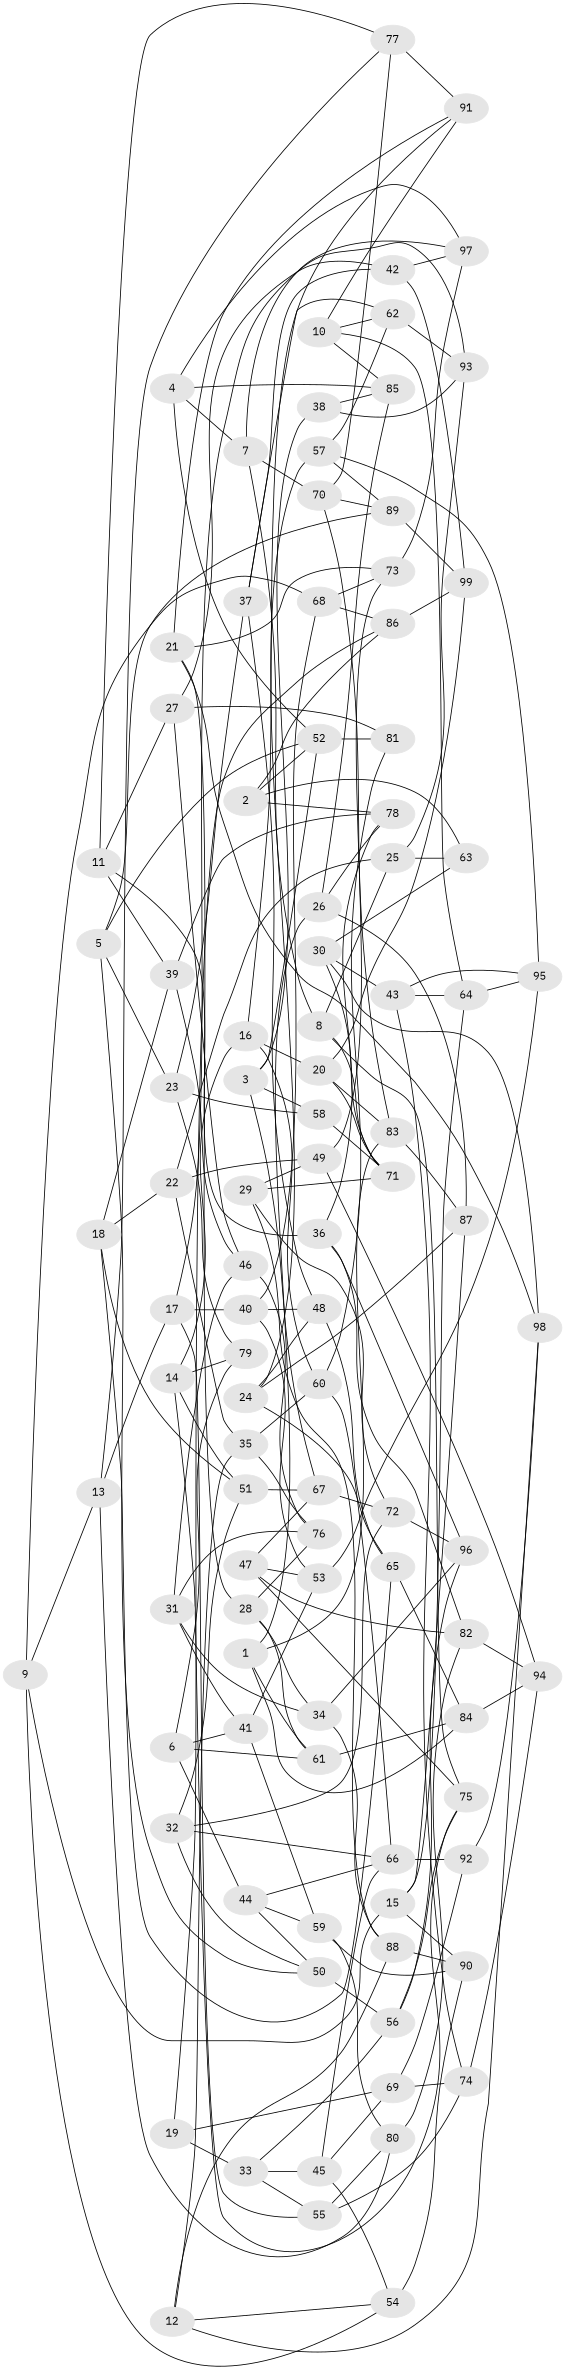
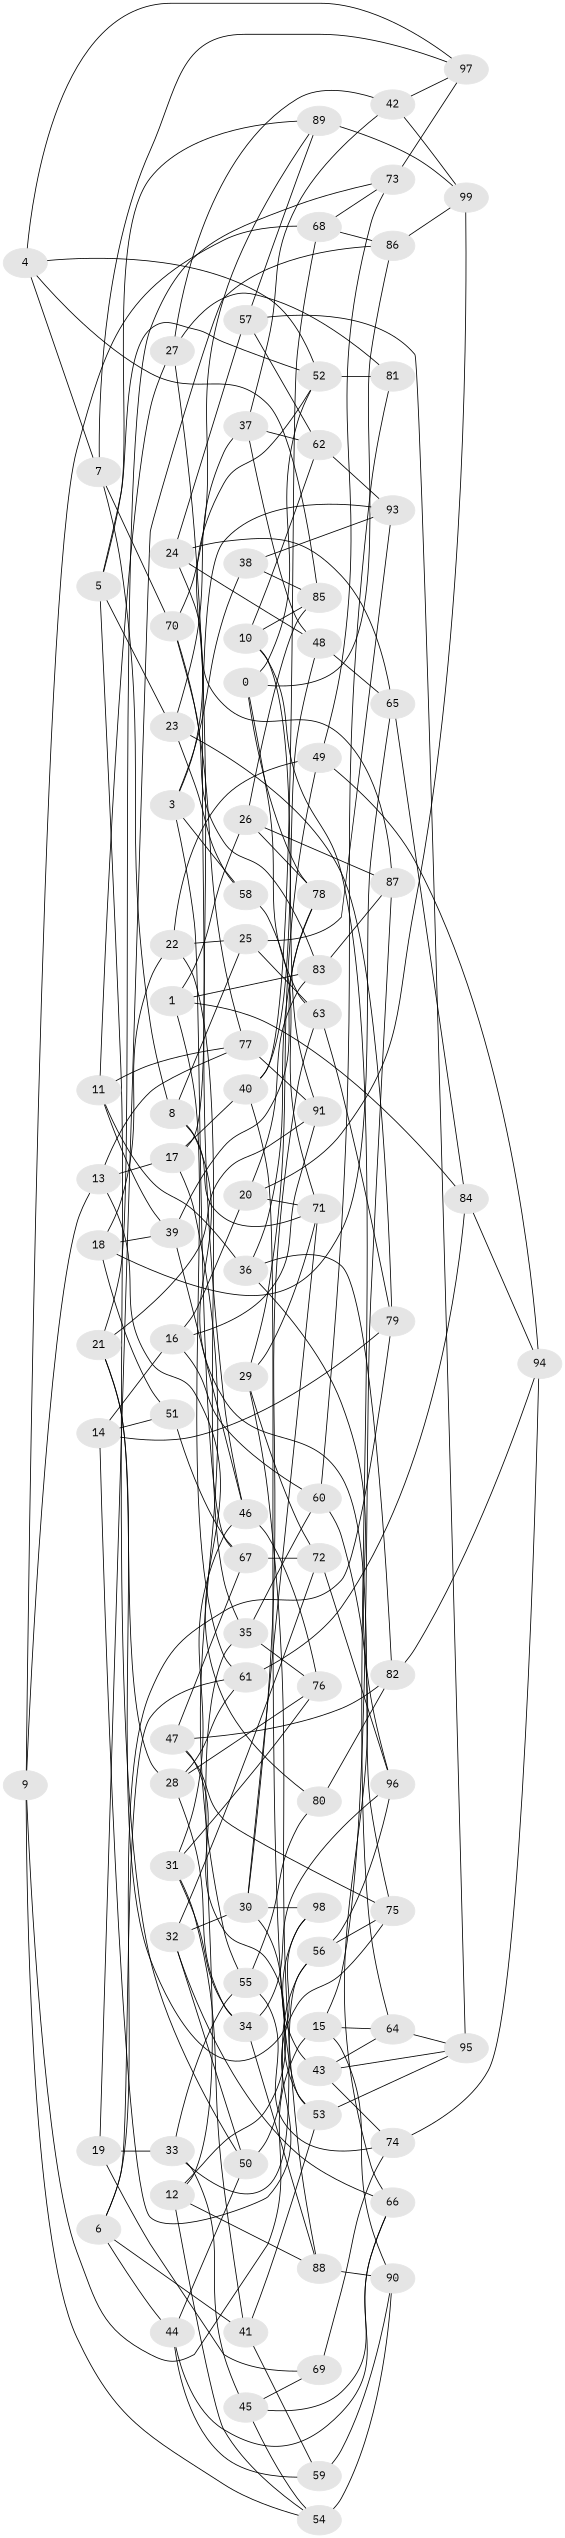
(246, 801) -> (246, 683)
none -> (355, 1146)
(212, 1603) -> (209, 1922)
(466, 1859) -> none
(358, 2037) -> none
